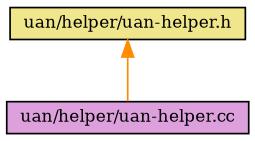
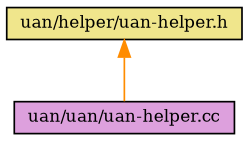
(128, 118) -> (124, 118)
